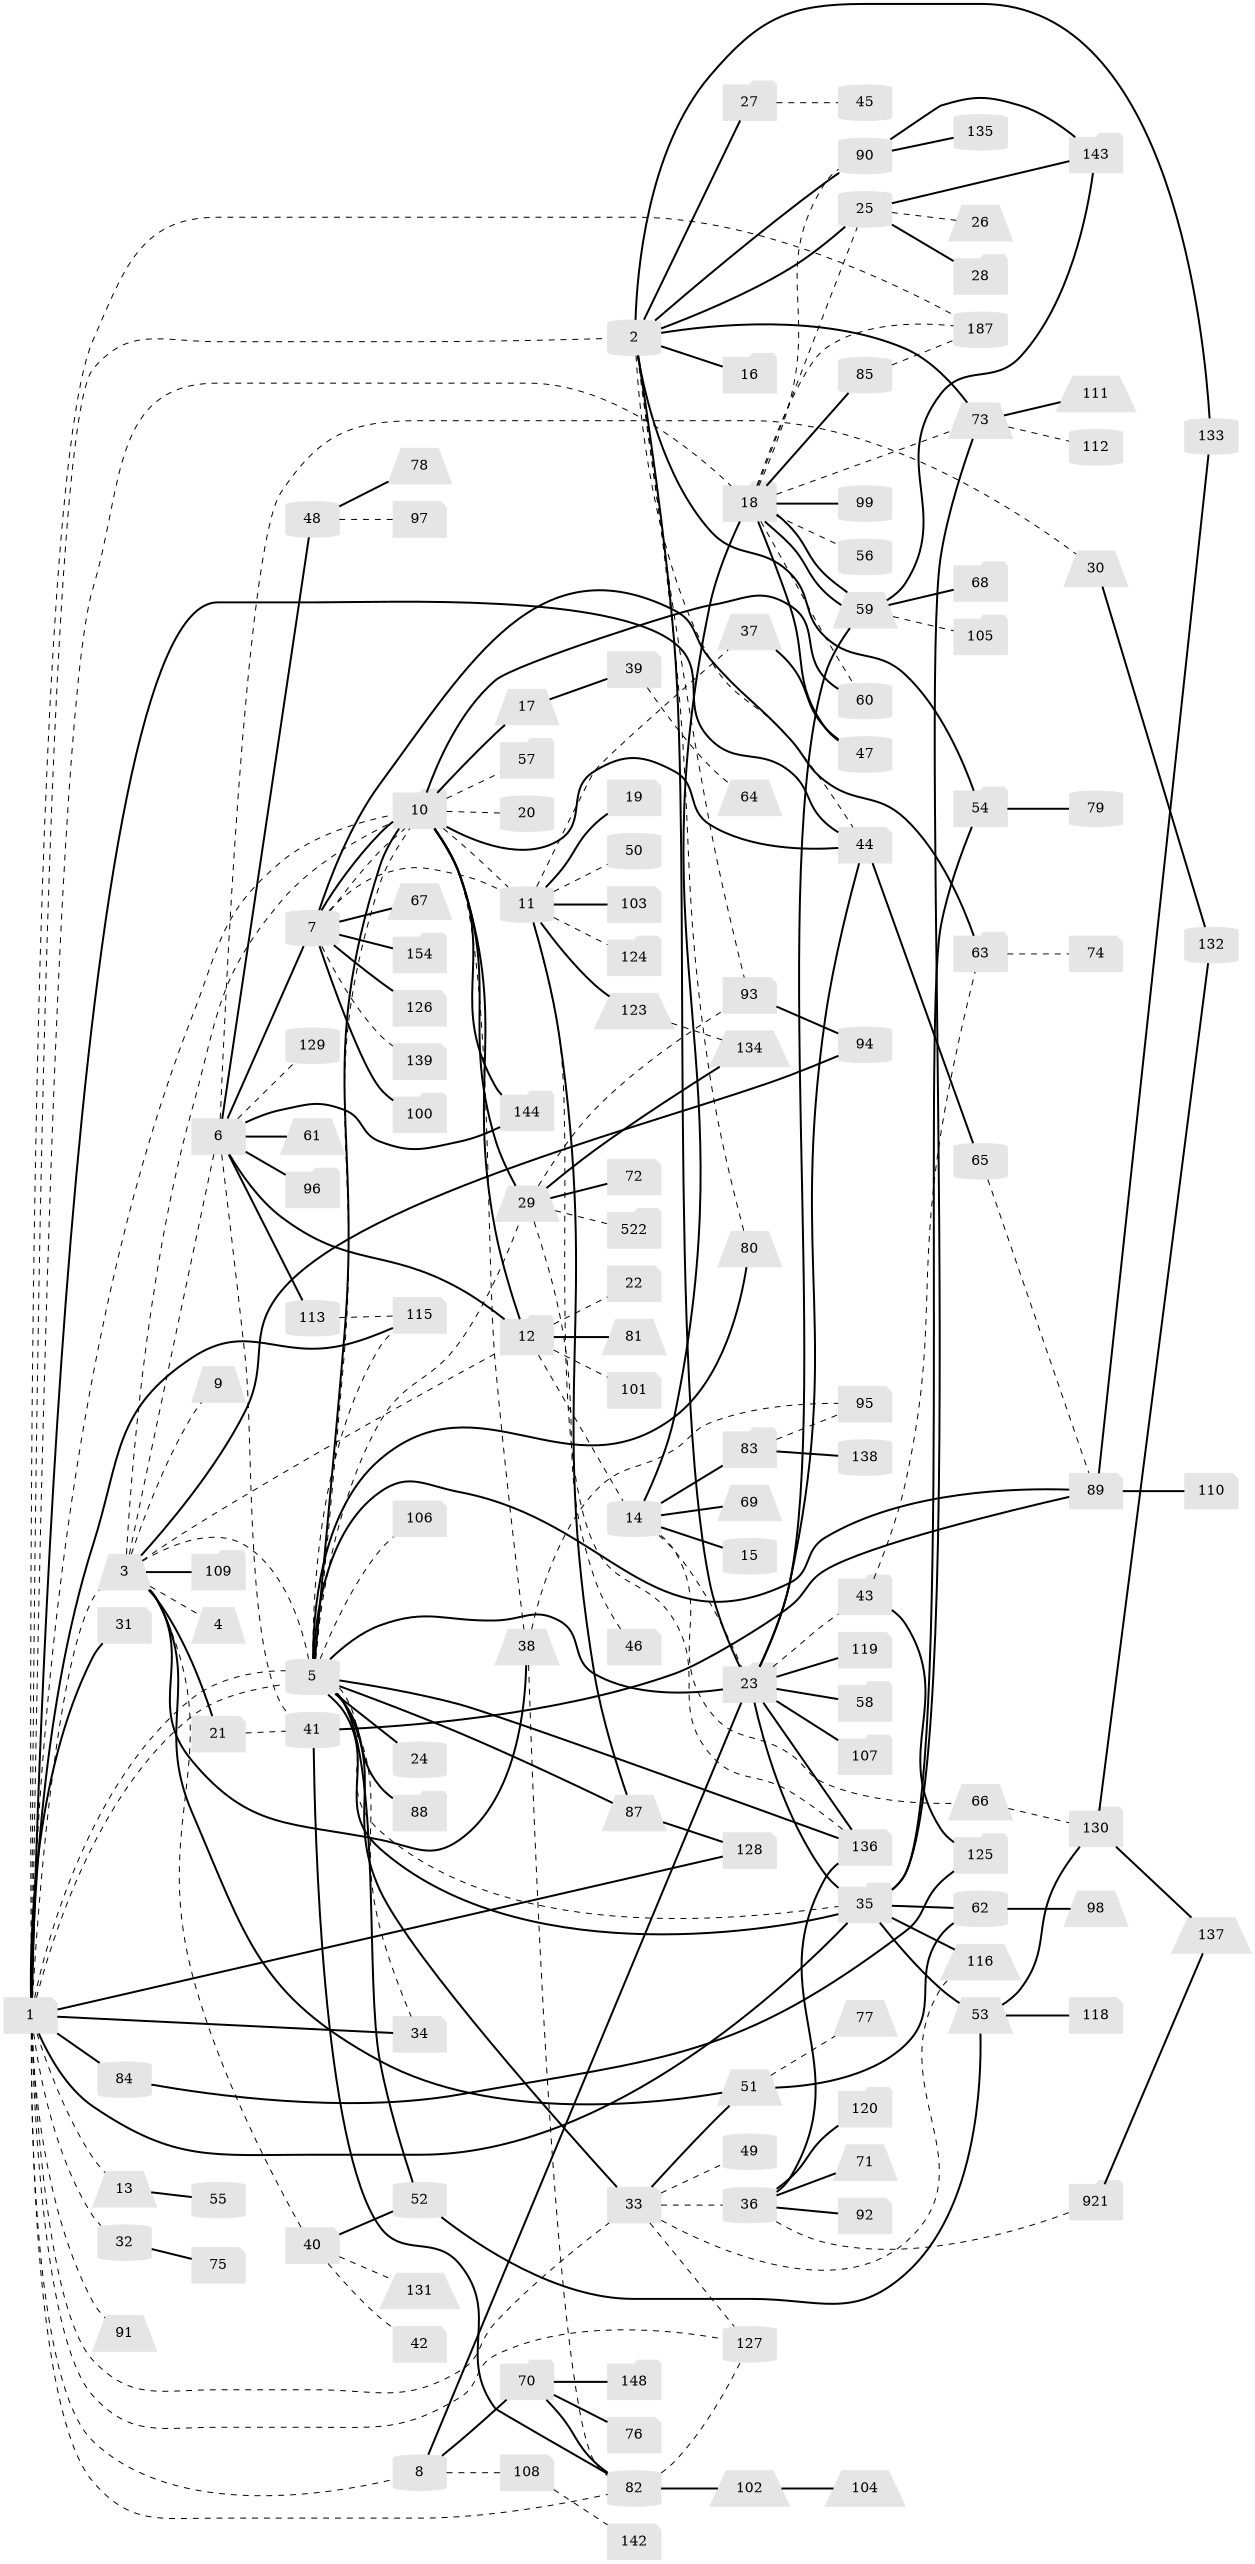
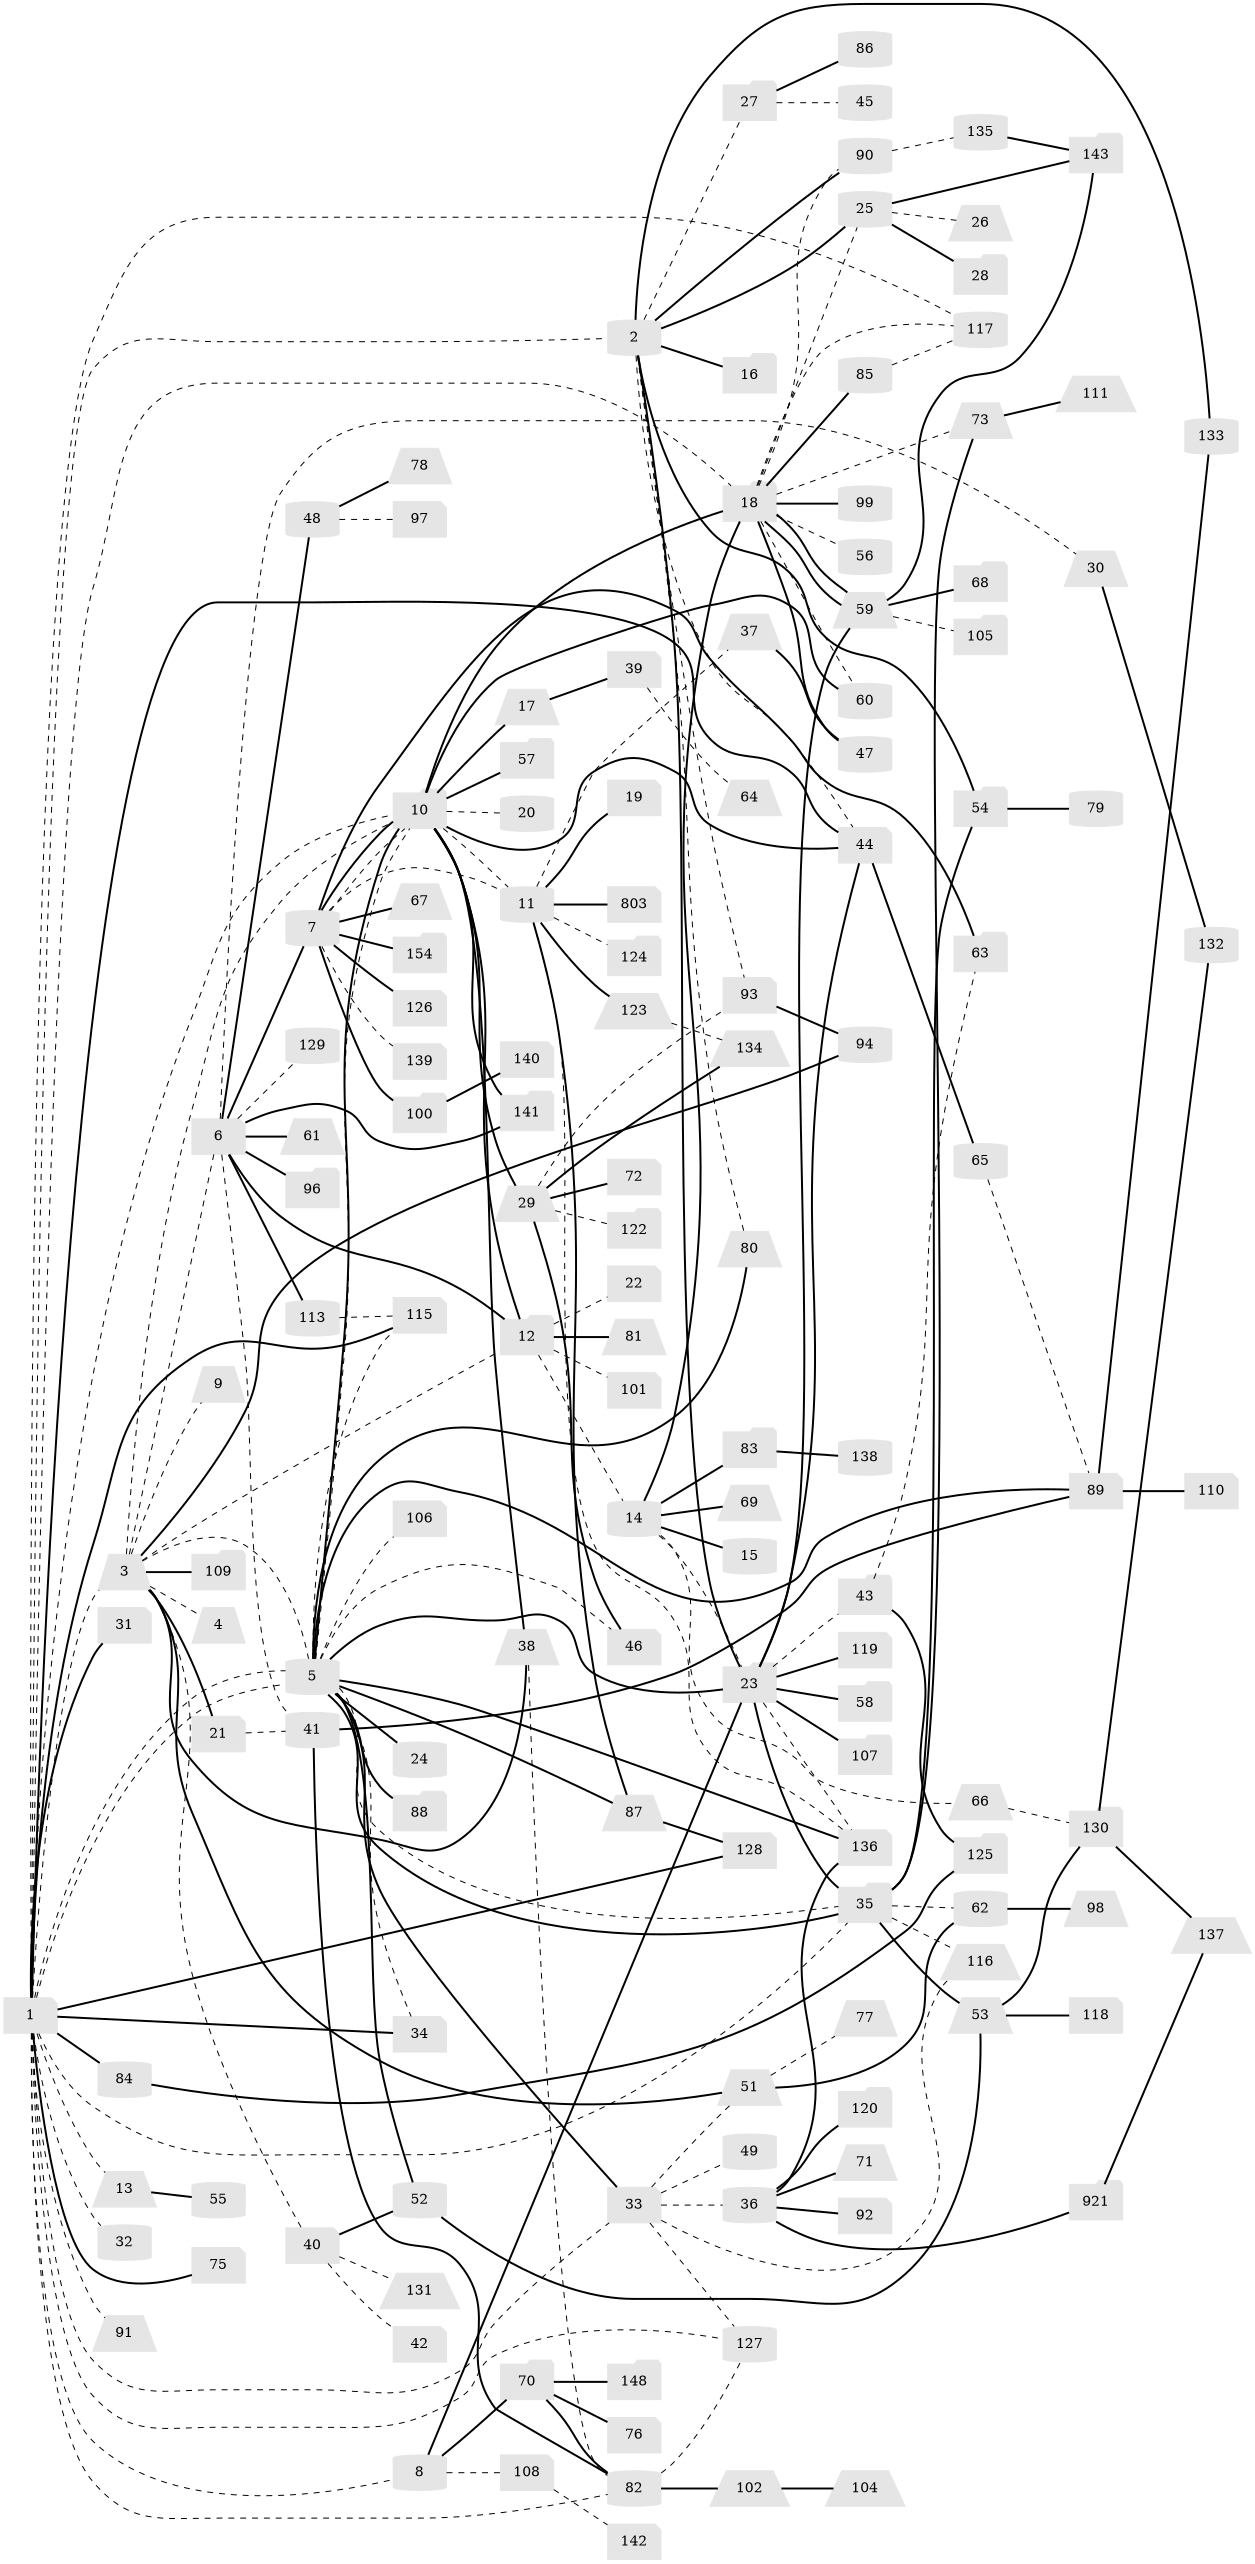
none -> (865, 49)
(982, 98) -> (1038, 144)
(923, 144) -> (923, 144)
(695, 215) -> (695, 215)
(826, 328) -> none
(981, 330) -> (981, 330)
(1096, 447) -> none
none -> (559, 590)
(473, 786) -> (473, 786)
(634, 851) -> none
(634, 905) -> (634, 905)
(1096, 954) -> none
none -> (527, 1060)
(527, 1113) -> (527, 1113)
(634, 1230) -> (634, 1230)
(490, 1246) -> (490, 1246)
(865, 1404) -> none
(571, 1428) -> (571, 1428)
(375, 1432) -> (455, 1565)
(796, 1750) -> (796, 1750)
(917, 1907) -> (917, 1907)
(923, 1934) -> (923, 1934)
(690, 2146) -> (690, 2146)
(454, 2151) -> (454, 2151)
(915, 2248) -> (915, 2248)
(172, 2254) -> (73, 2238)
